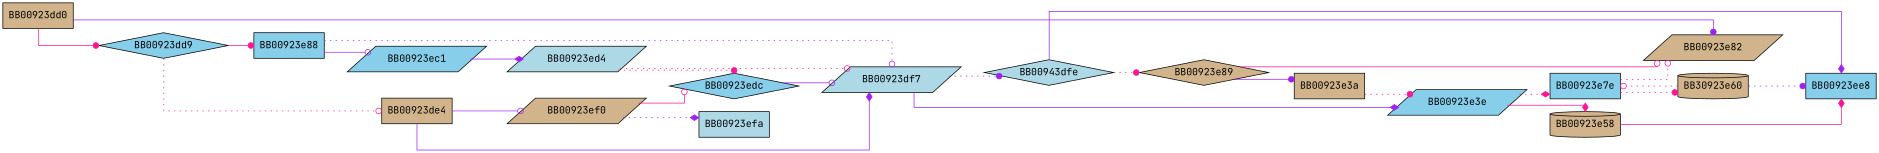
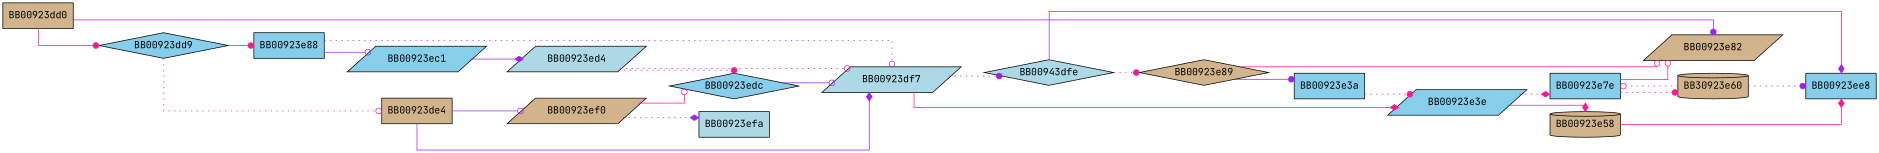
(1651, 80) -> (1651, 80)
(1329, 86) -> (1329, 86)
(1145, 107) -> (1145, 107)
